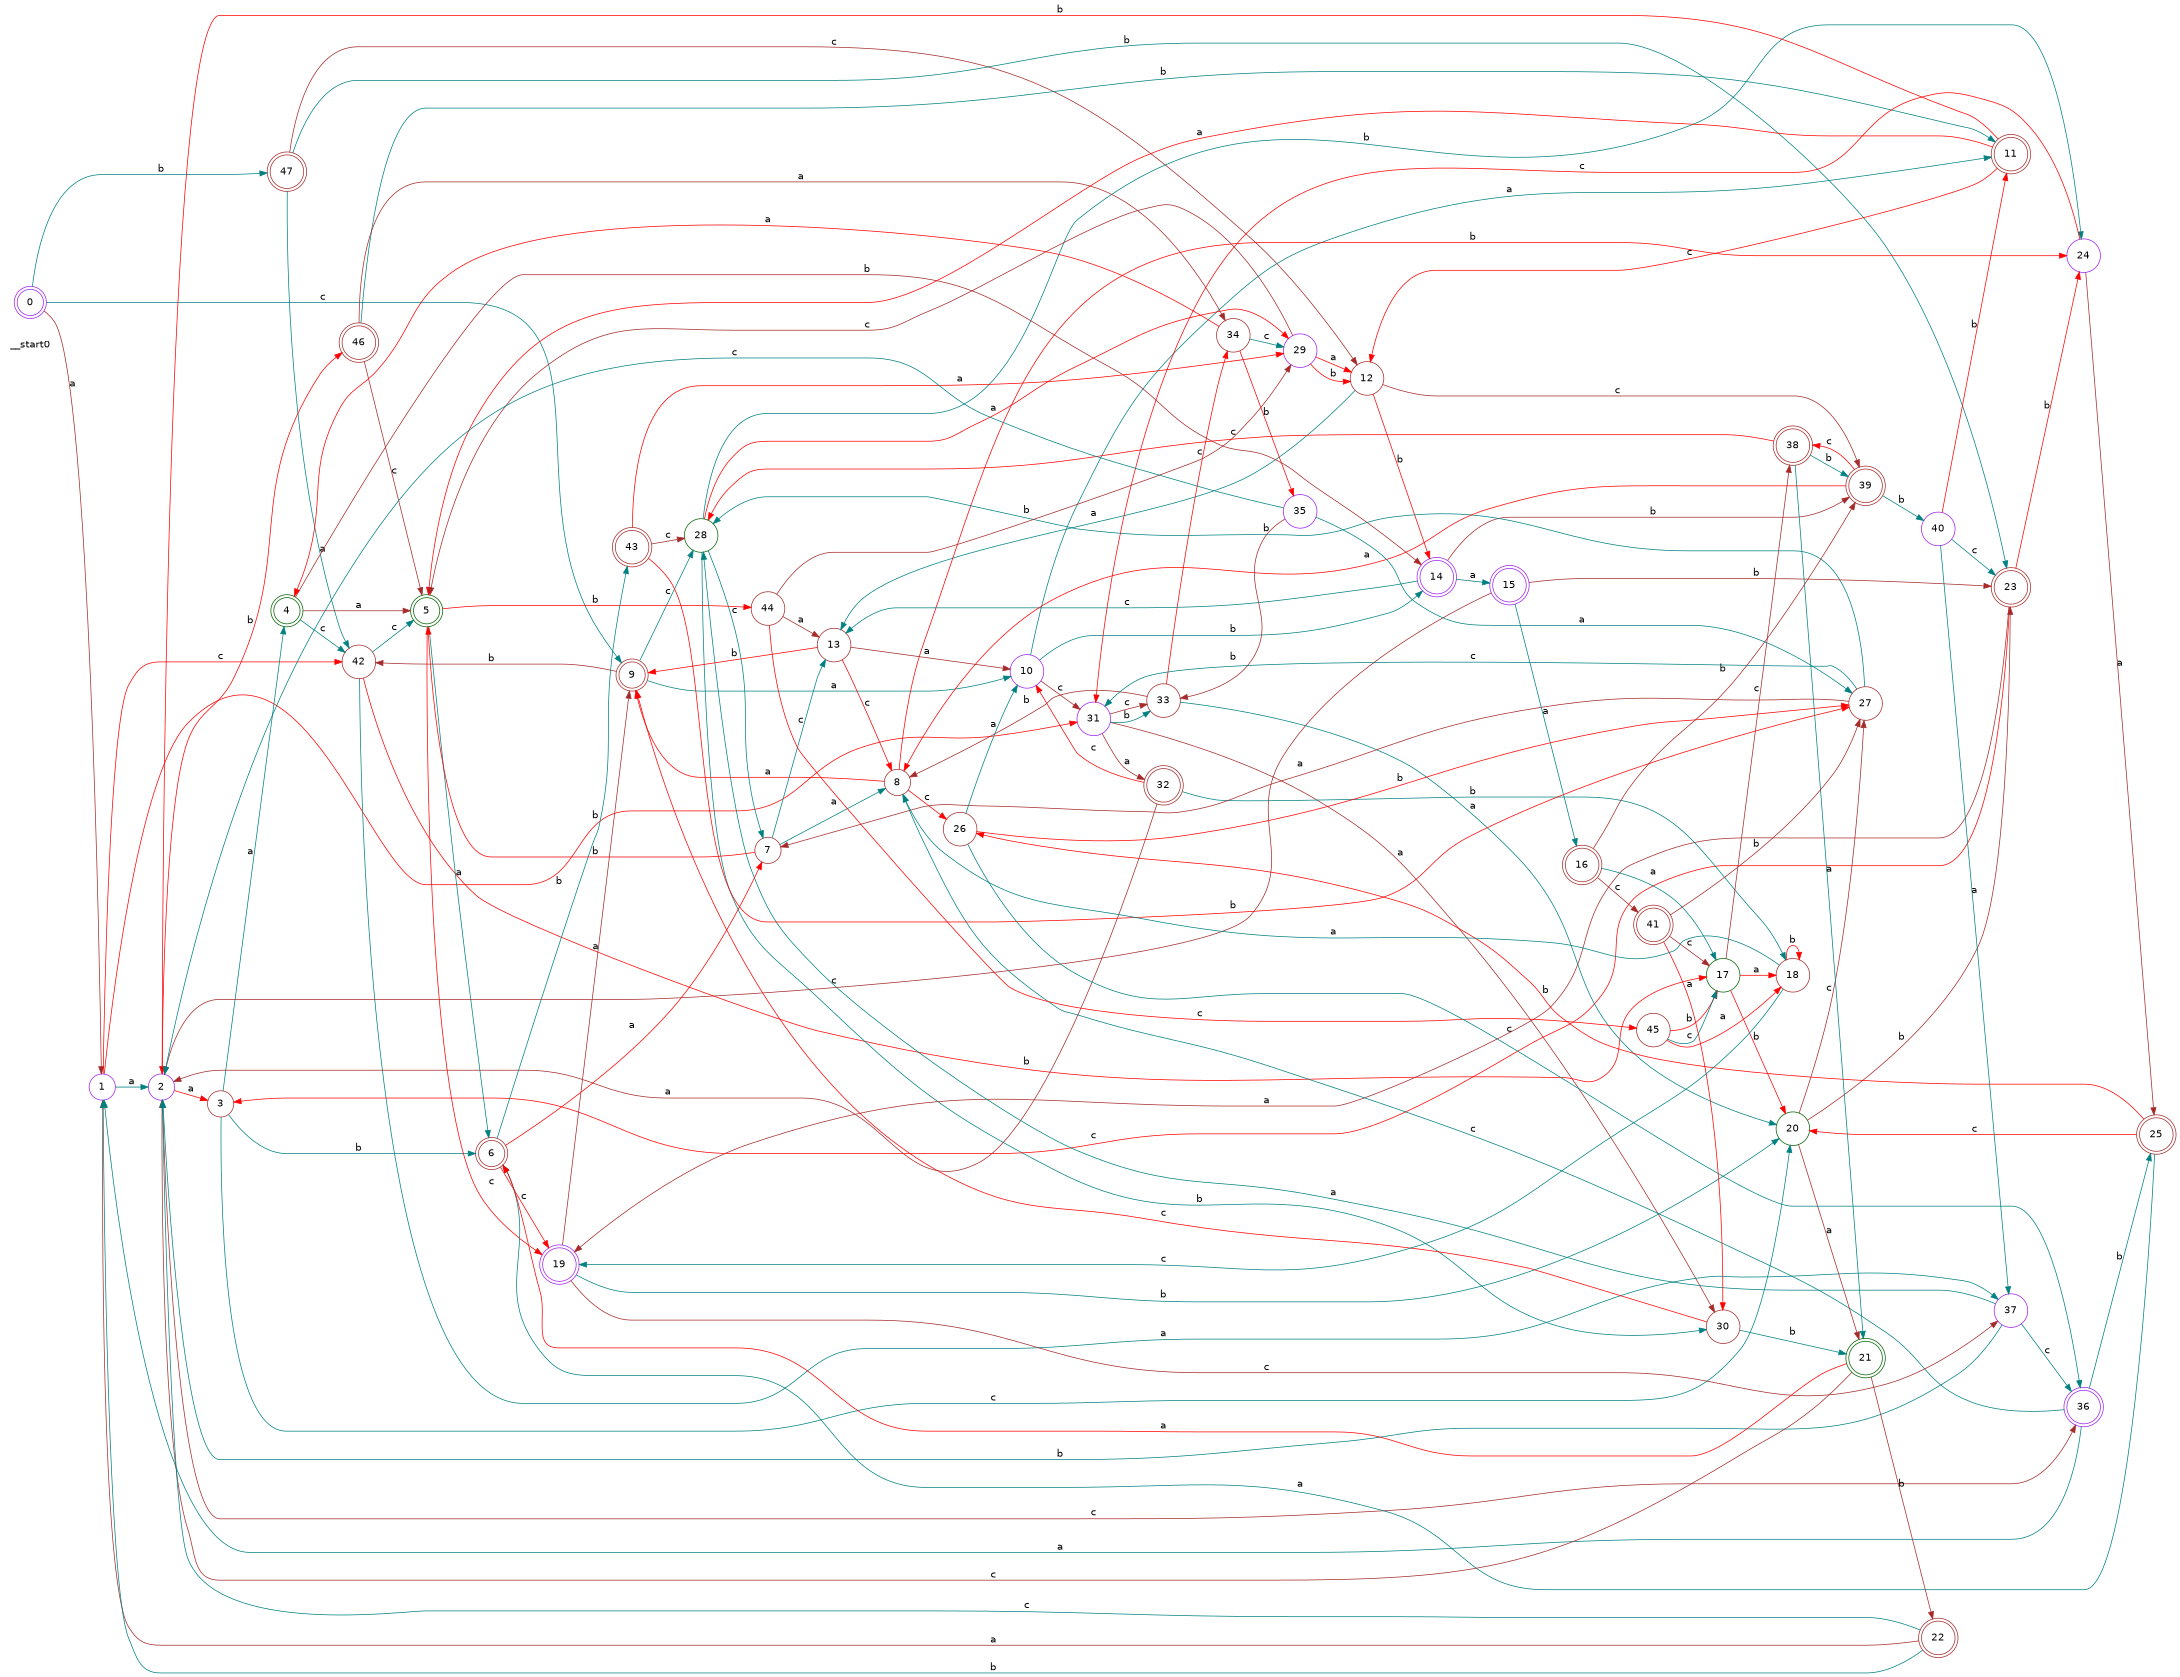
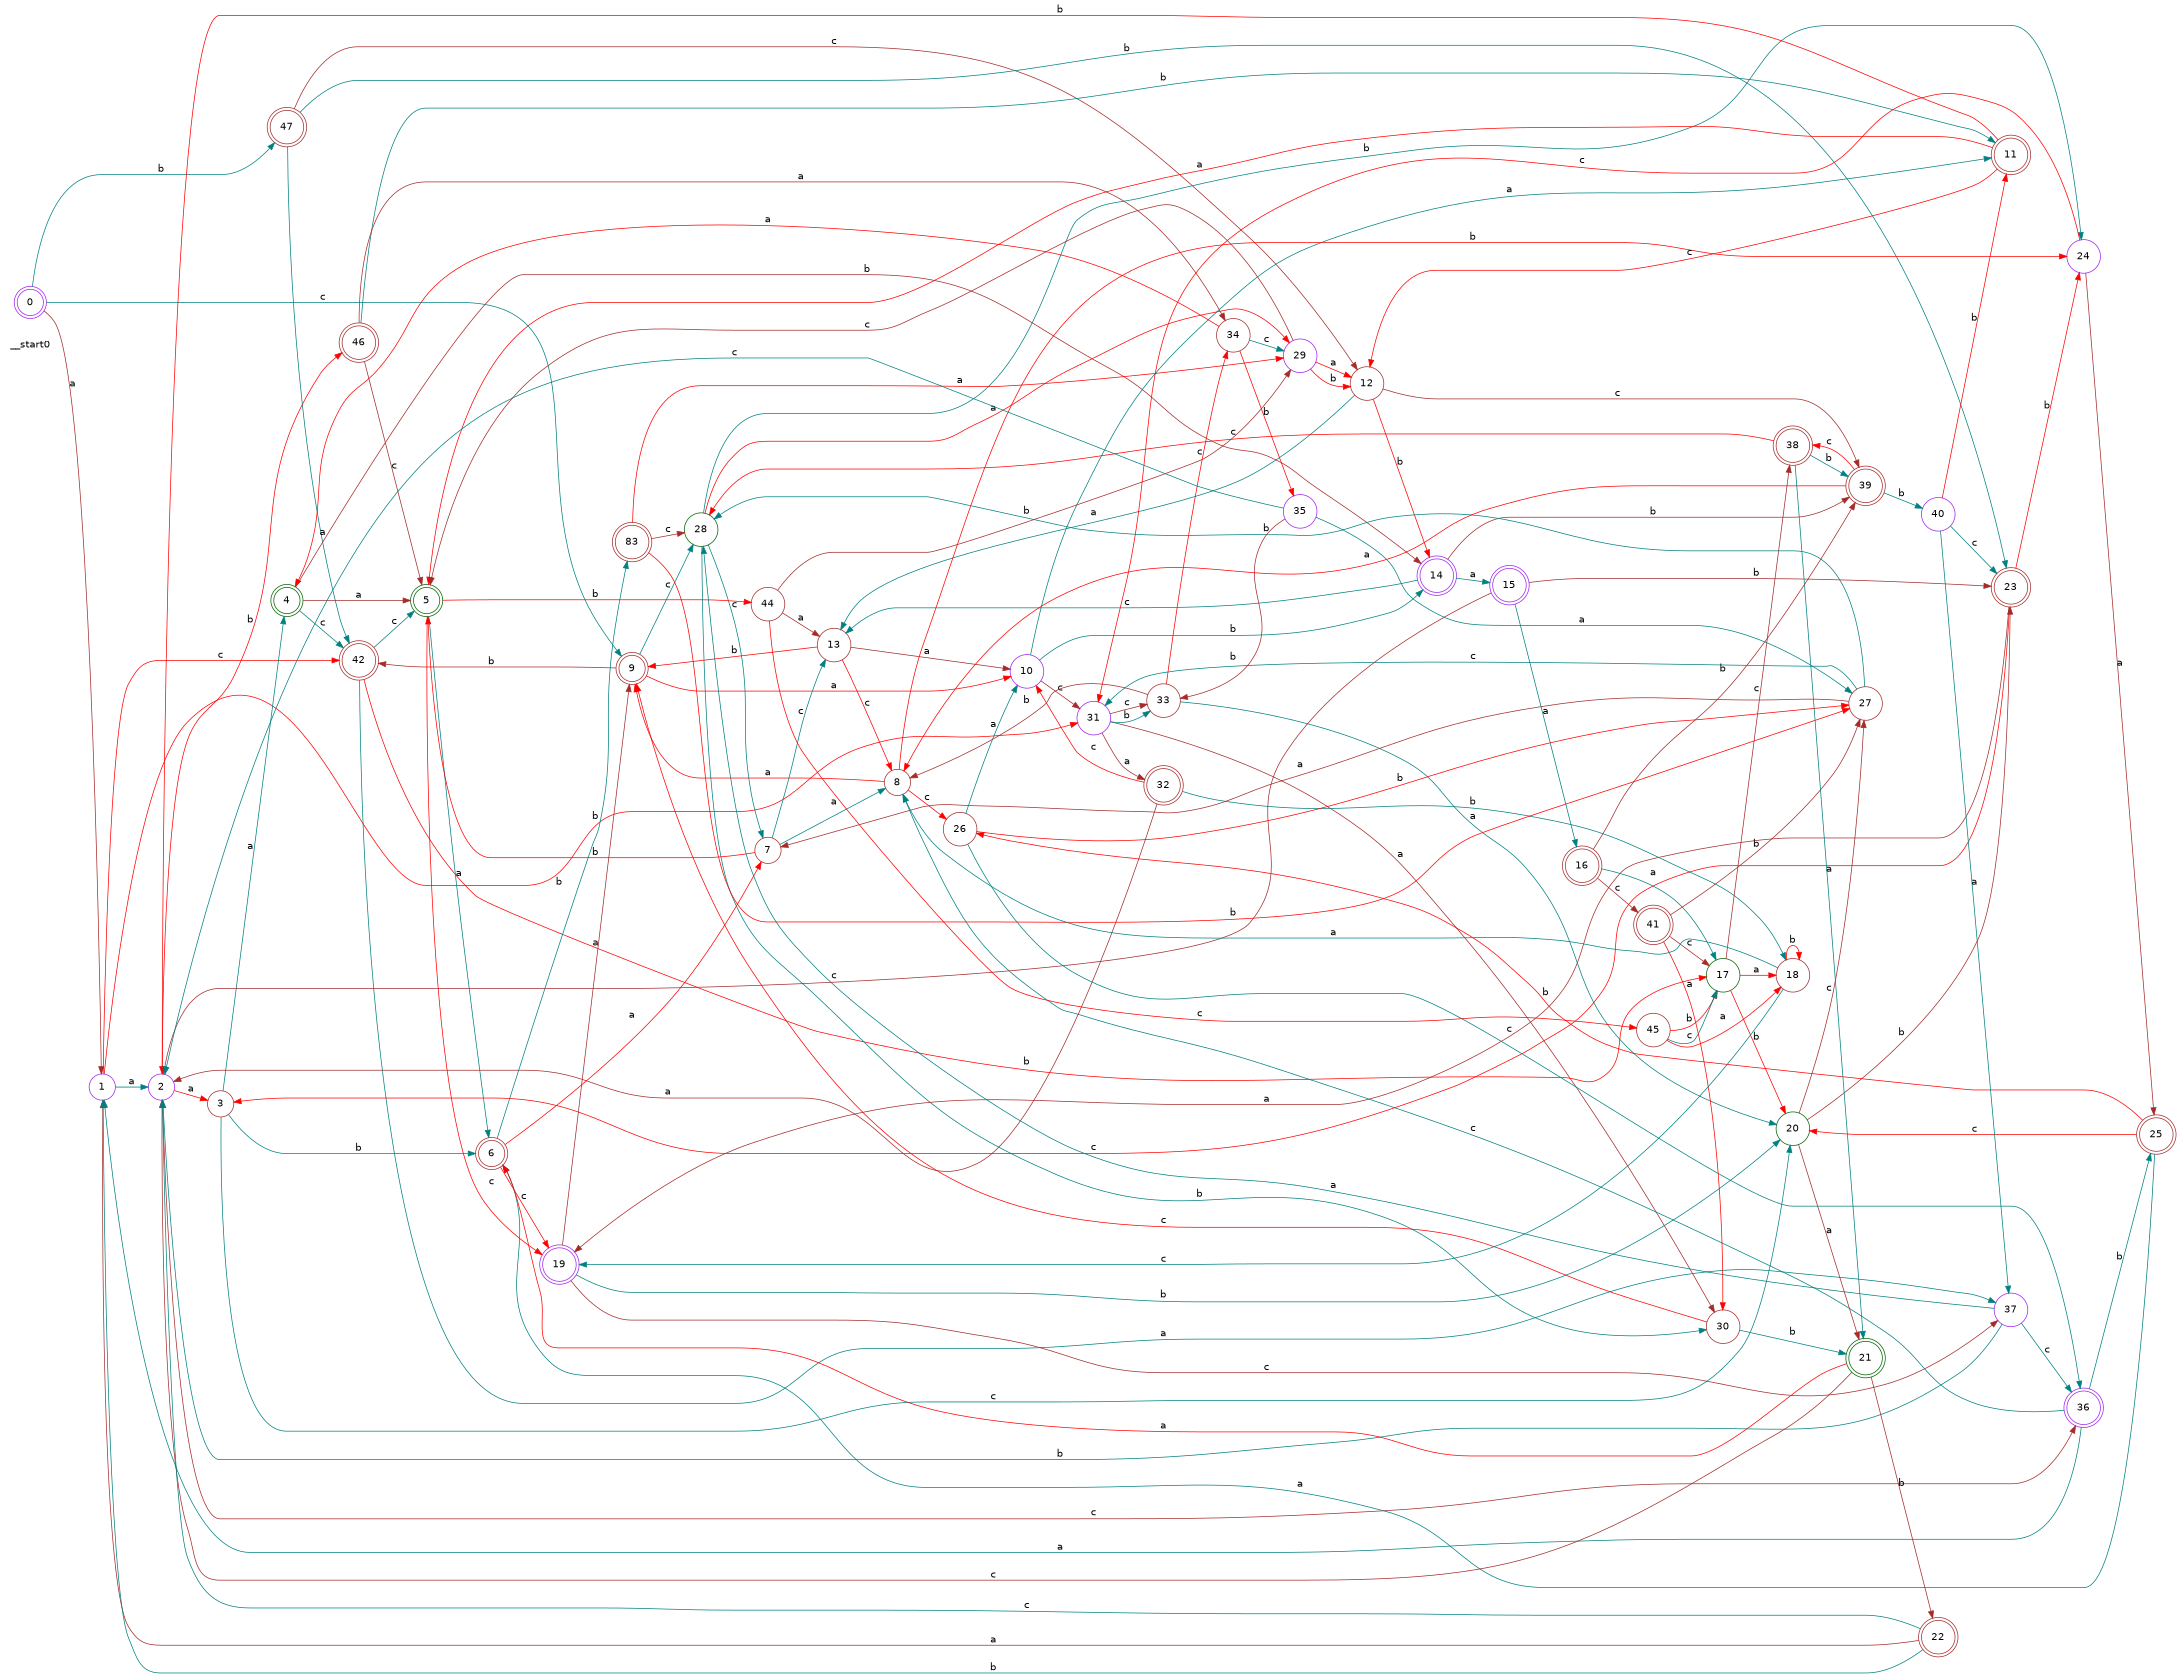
(632, 547) -> (632, 542)
(359, 662) -> (359, 660)
(826, 691) -> (825, 691)
